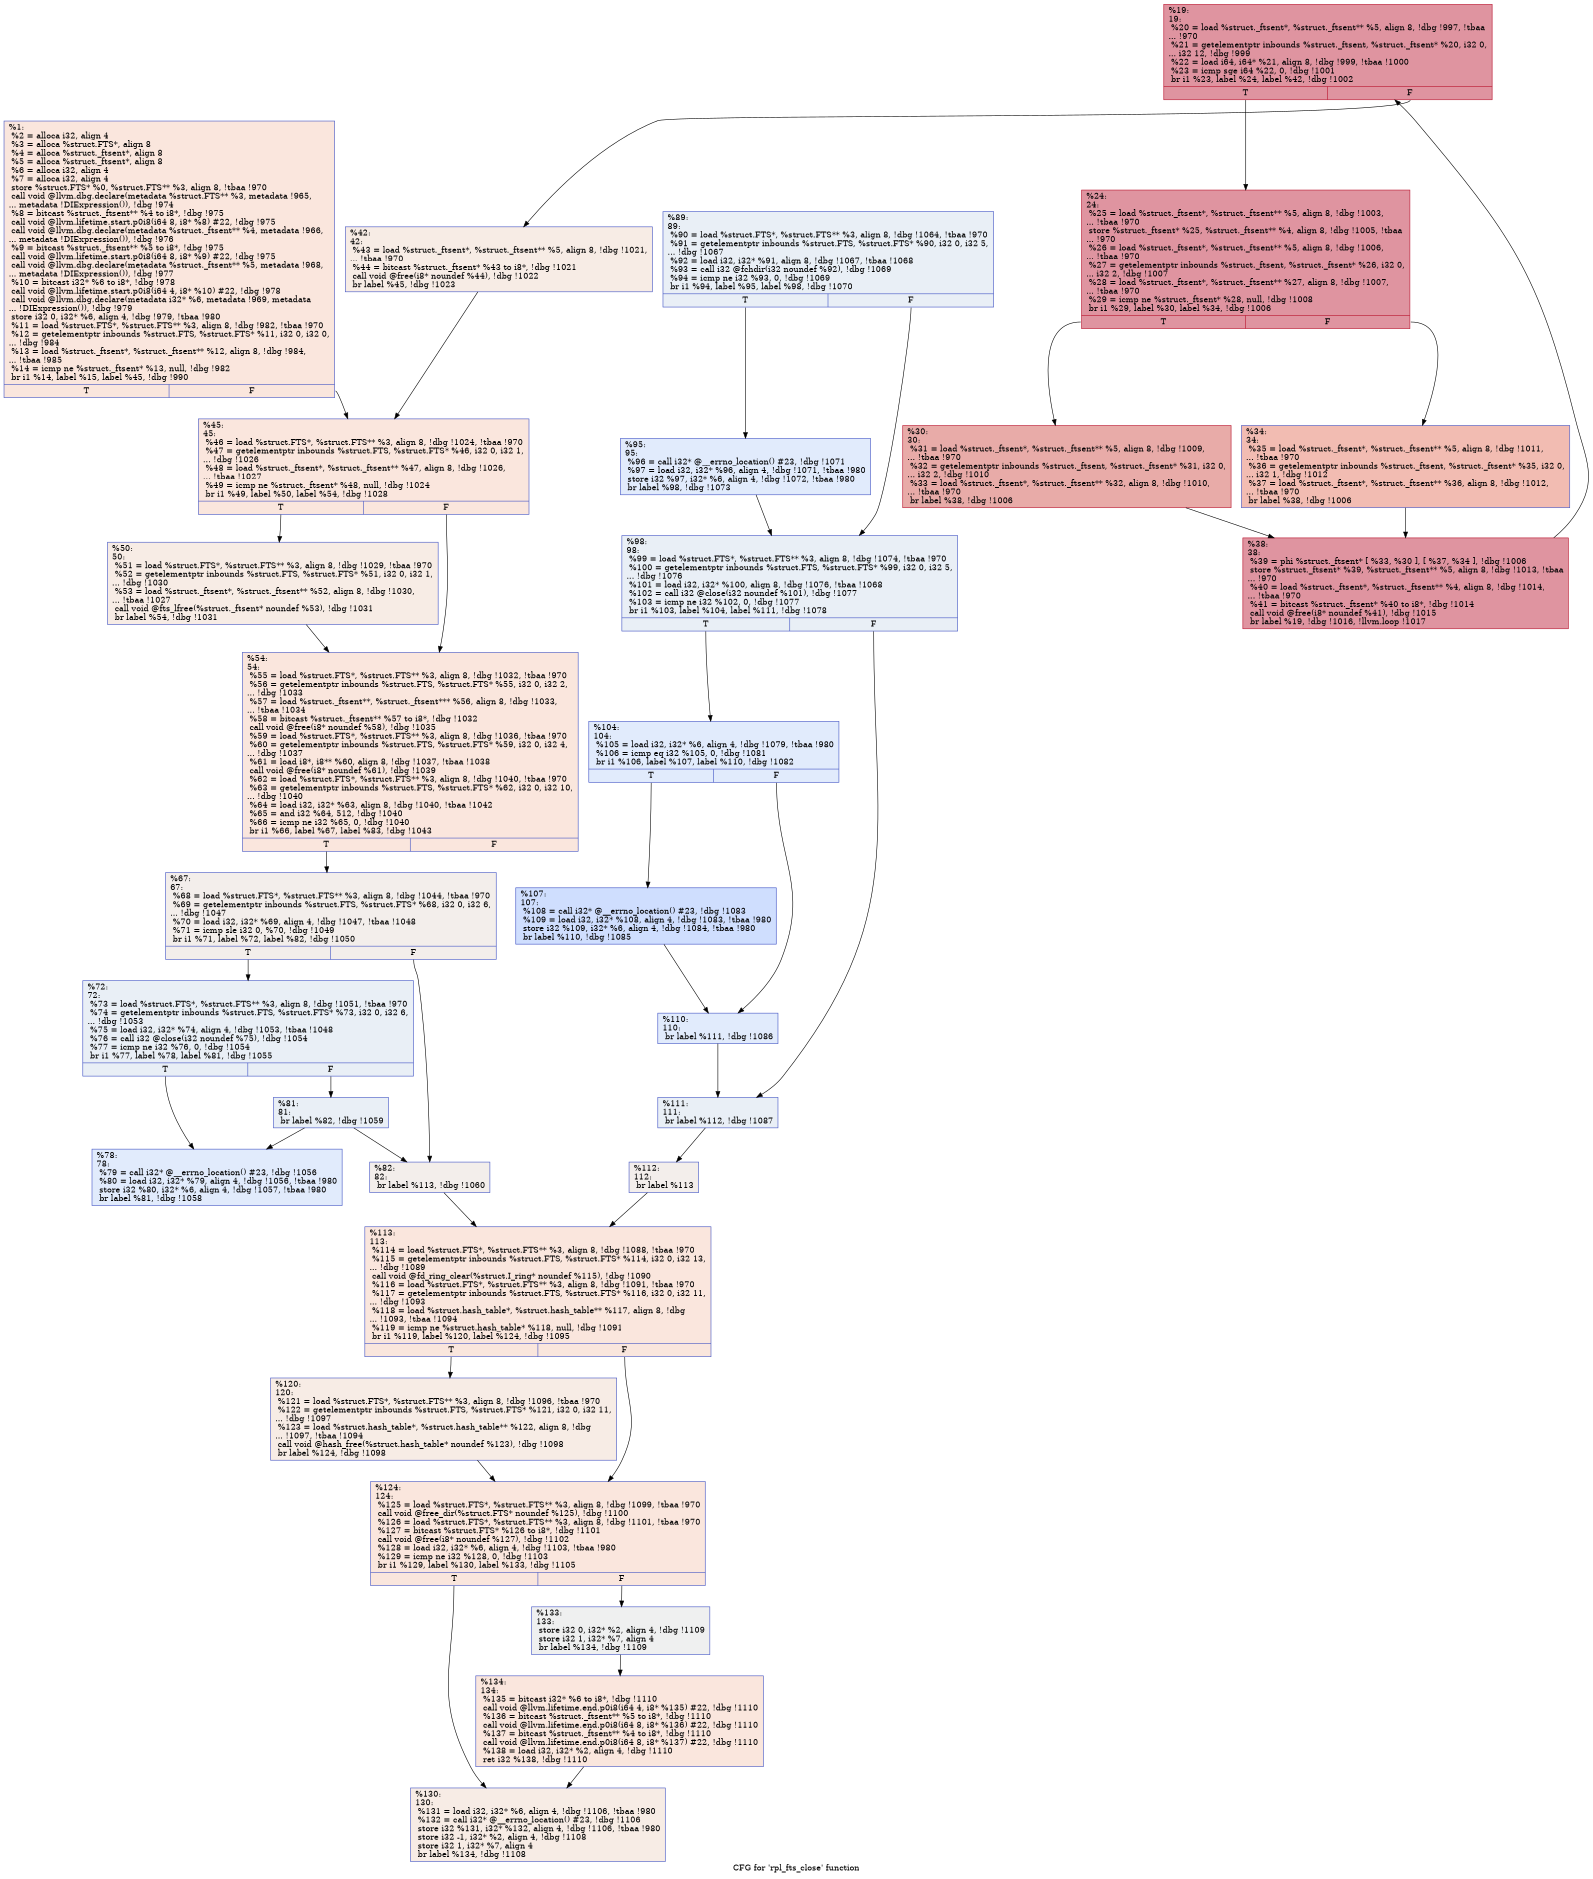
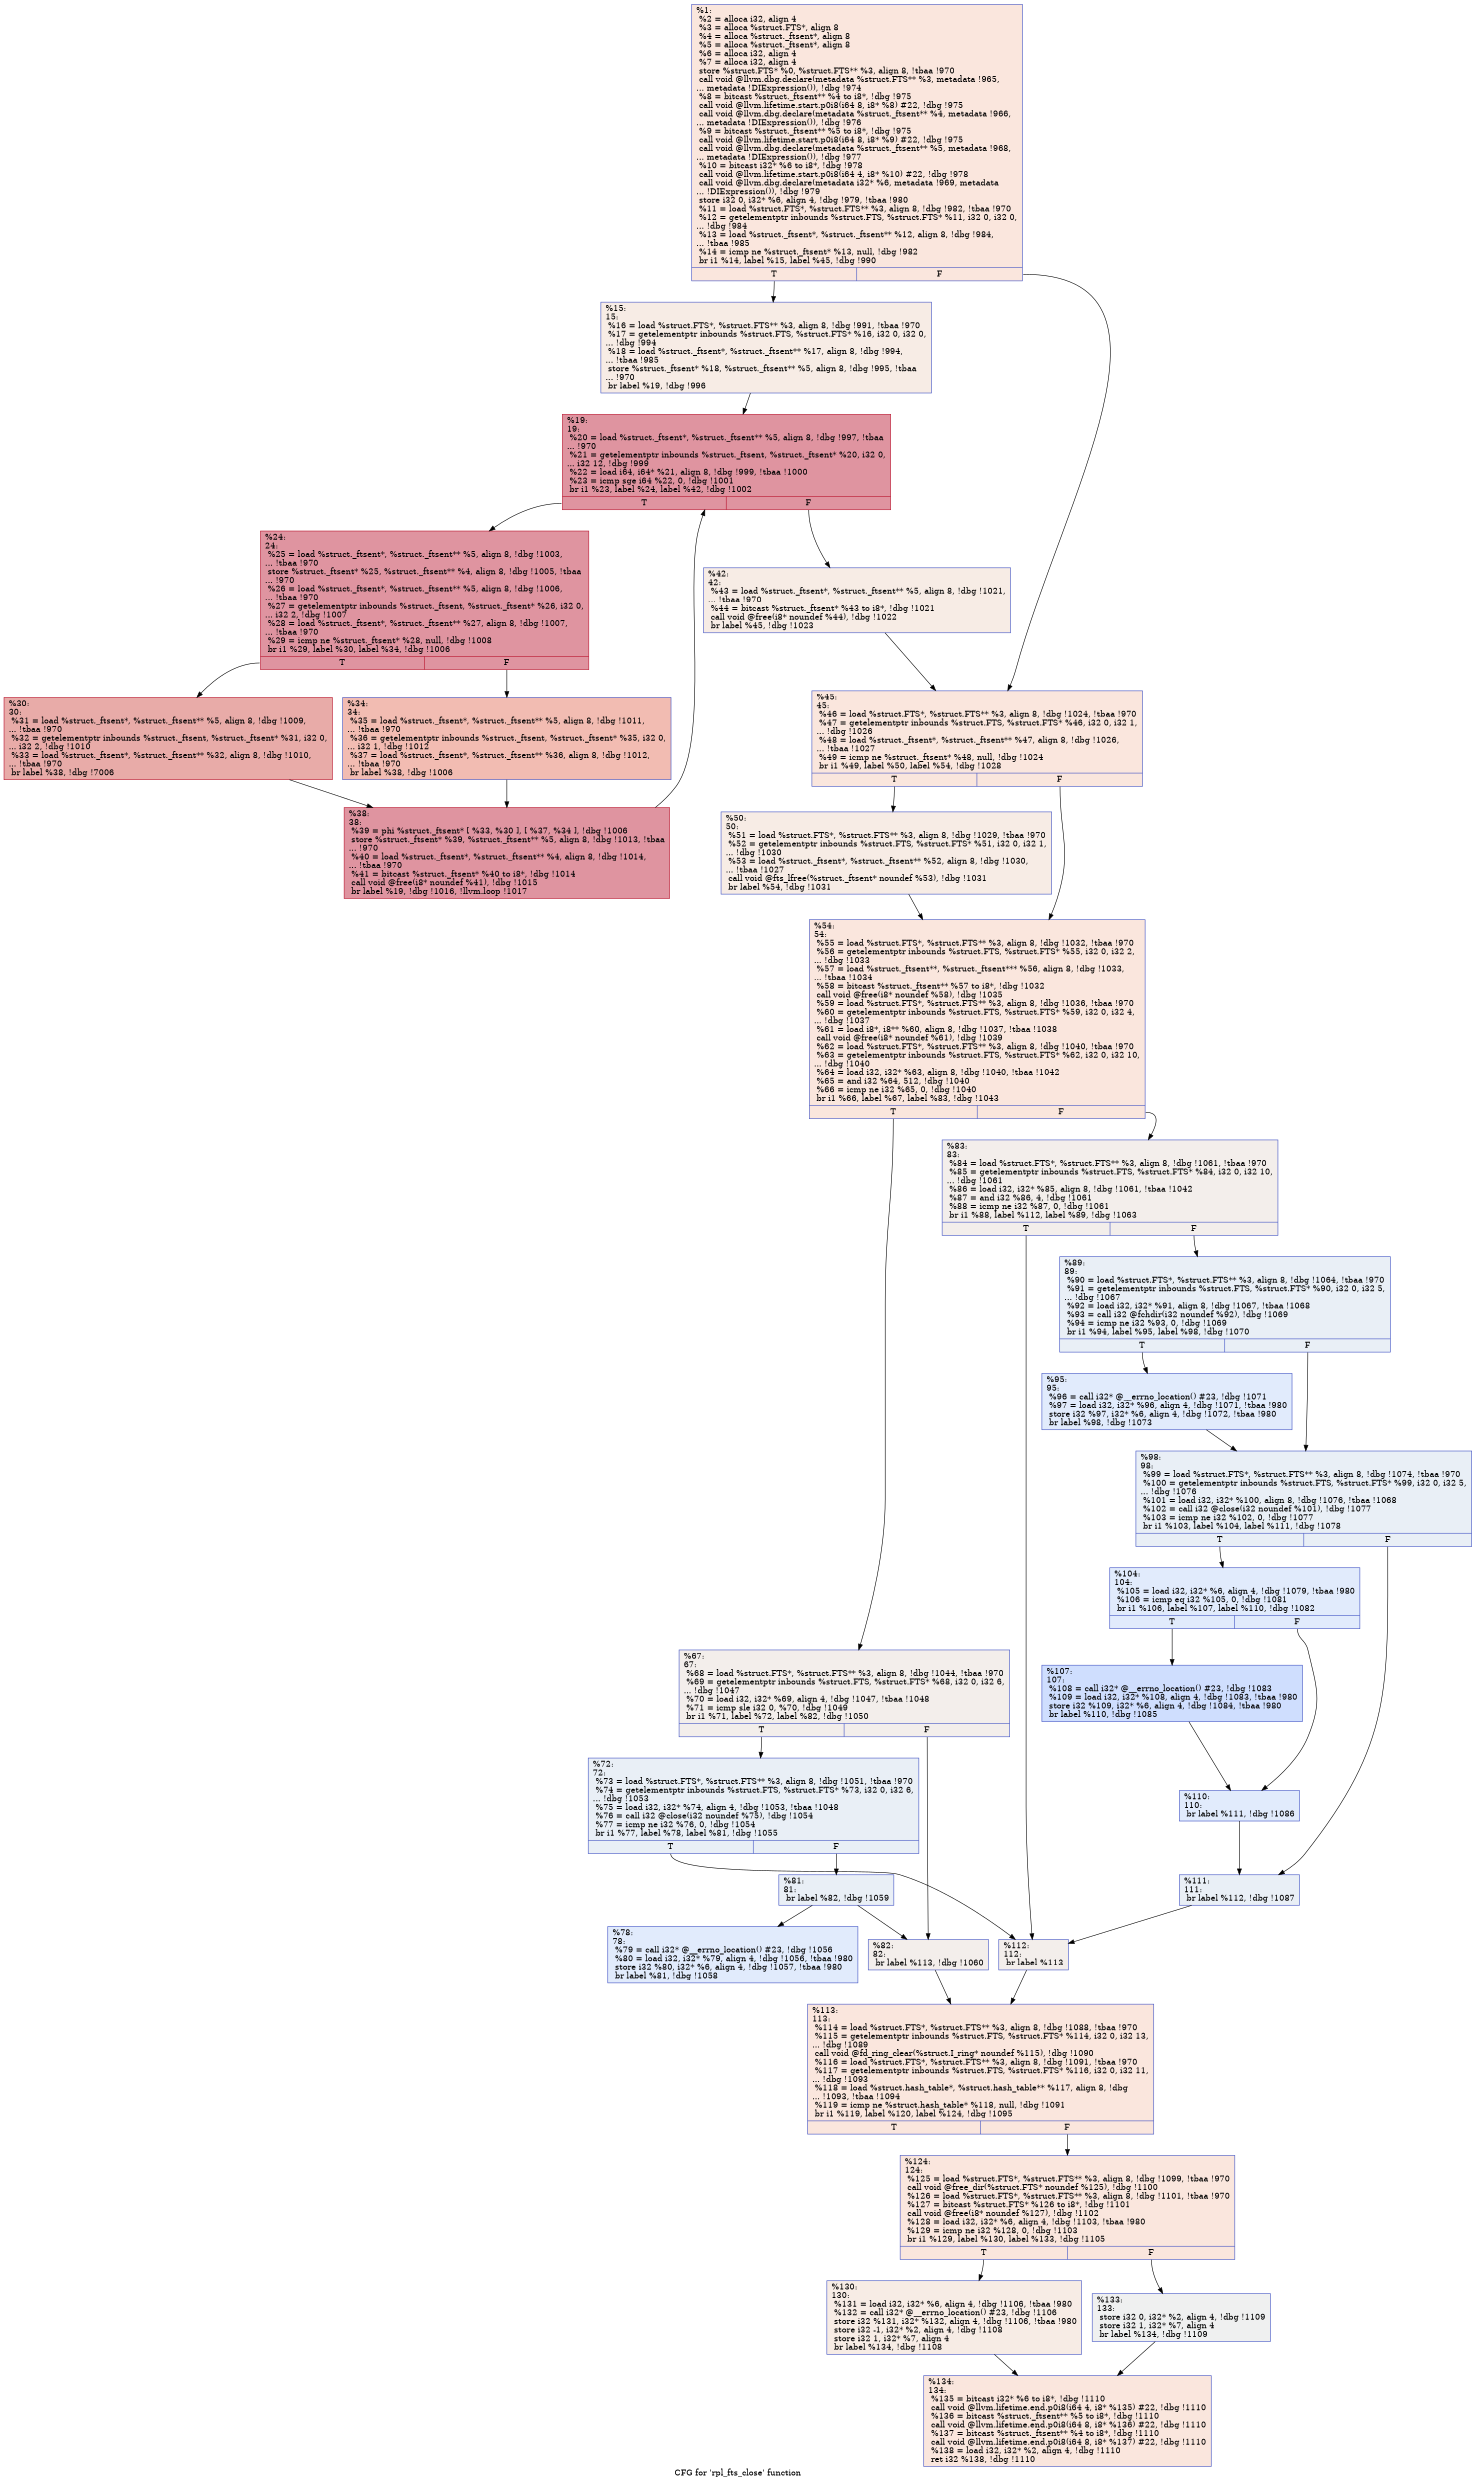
none -> (766, 348)
(960, 501) -> (62, 773)
(173, 1112) -> (847, 1872)
none -> (1110, 1188)
(444, 1419) -> none
(577, 1775) -> (1004, 2363)
